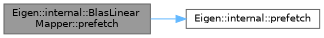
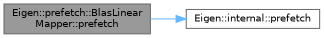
(77, 19) -> (77, 19)
